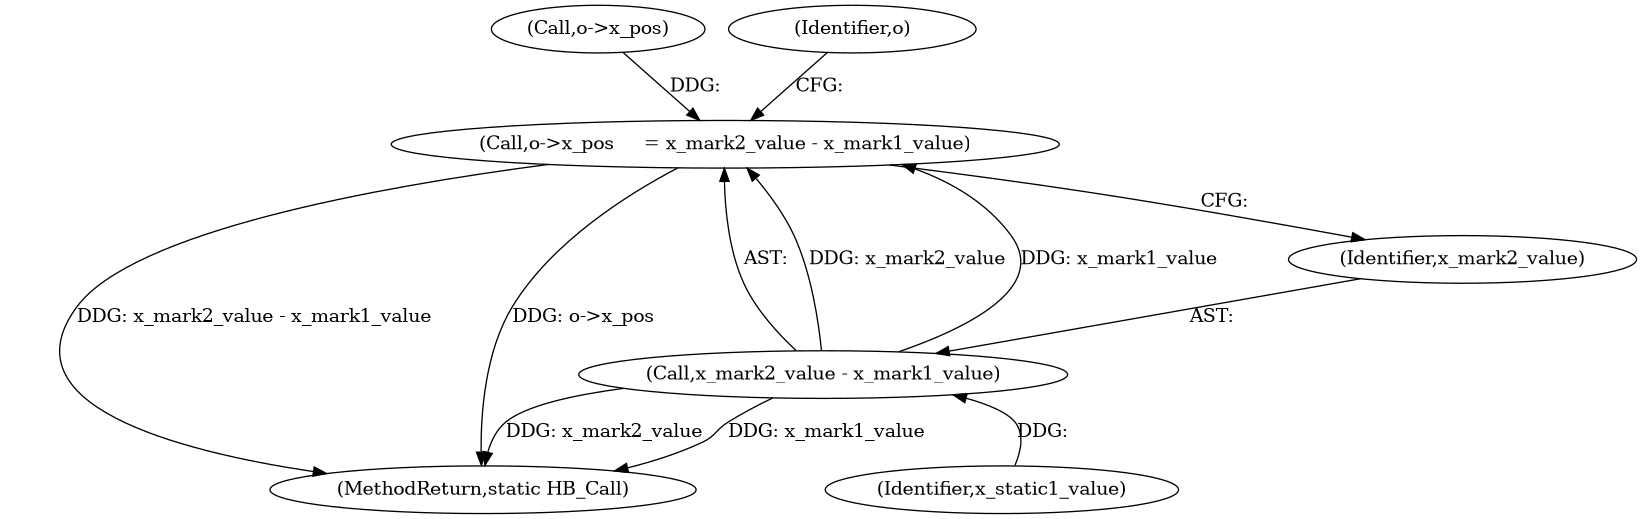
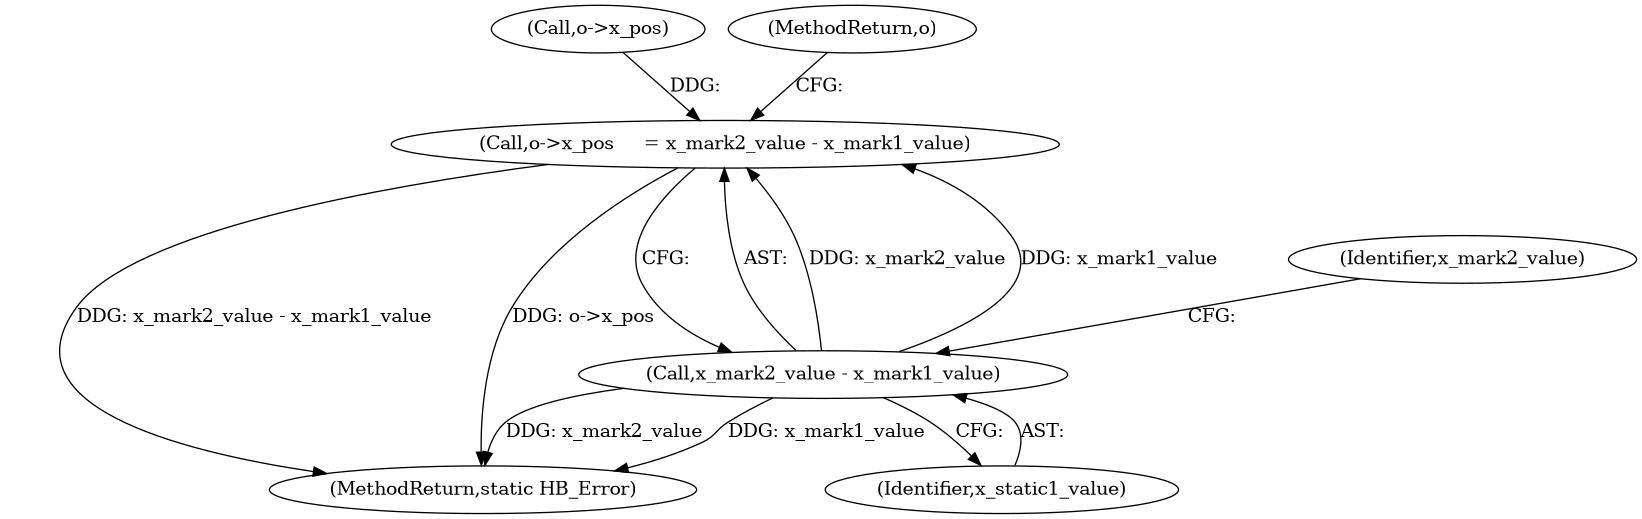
(852, 29) -> (852, 29)
(1121, 197) -> (636, 267)
(1215, 317) -> (1215, 317)
none -> (931, 422)
(1046, 432) -> (1046, 432)
(483, 490) -> (483, 490)
